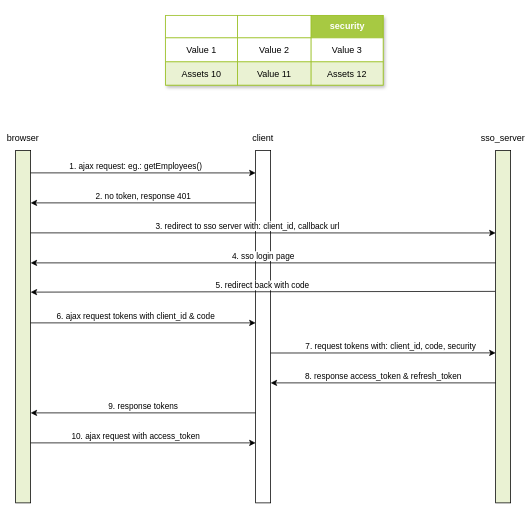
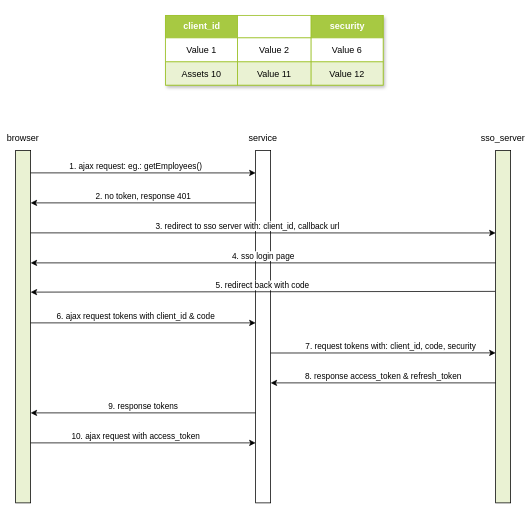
(201, 27) -> (201, 27)
(347, 50) -> (347, 50)
(347, 74) -> (347, 74)
(263, 144) -> (263, 149)
